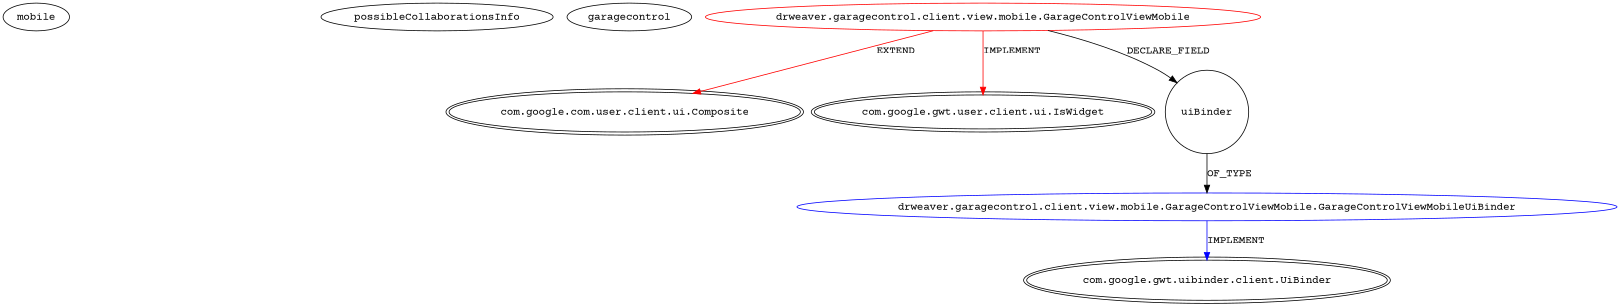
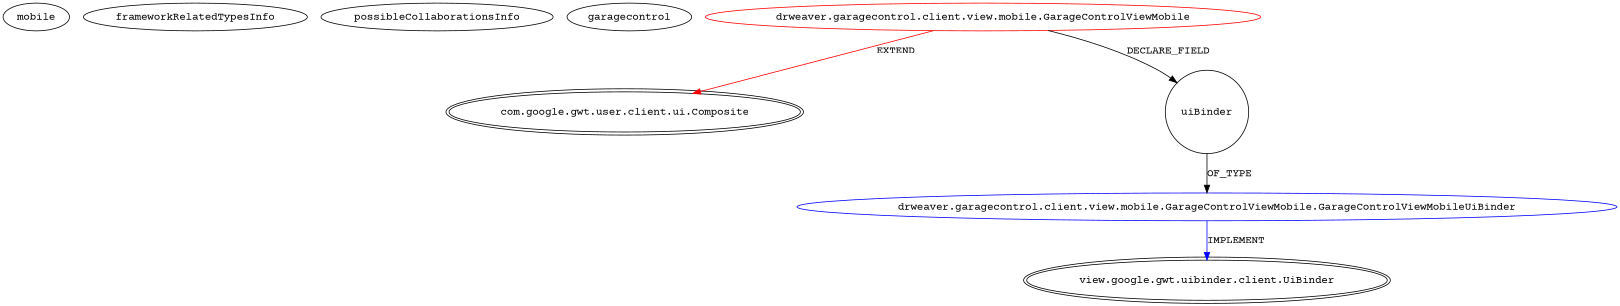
none -> (195, 17)
(625, 112) -> (625, 112)
(983, 112) -> none
(1207, 280) -> (1207, 280)
